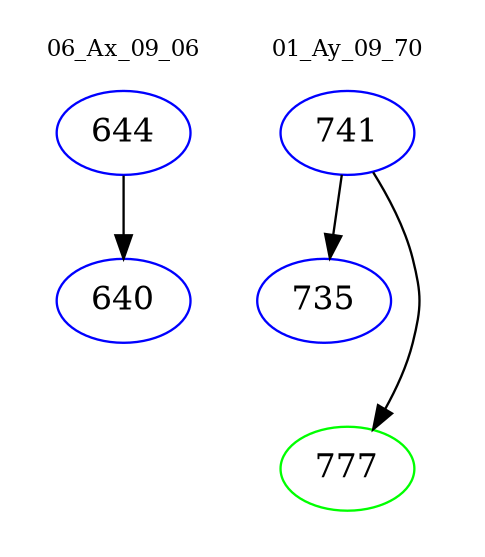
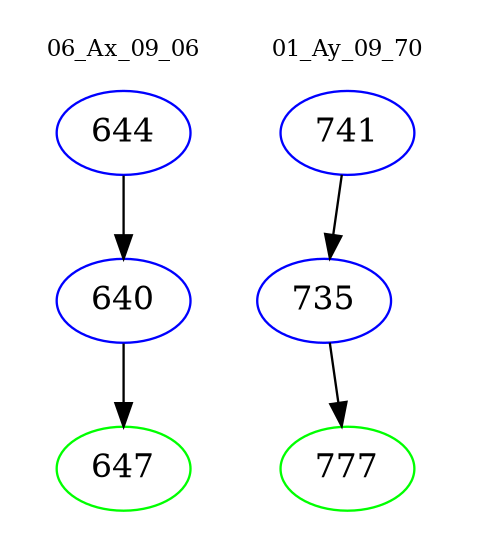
(419, 289) -> (334, 373)
none -> (124, 469)
